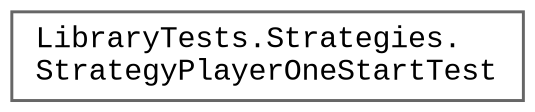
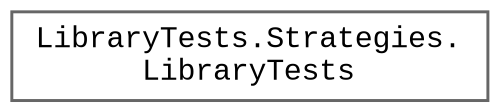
(268, 56) -> (250, 56)
